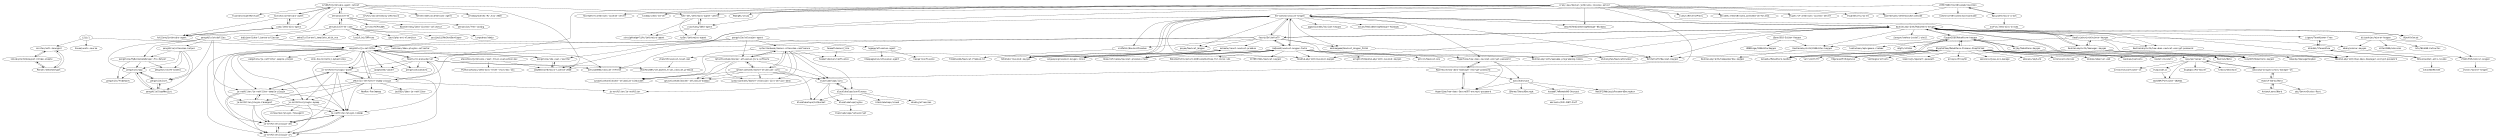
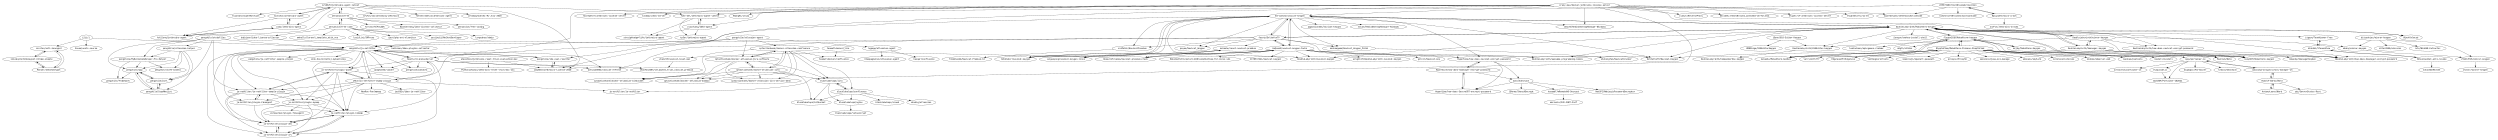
(253, 120) -> none
